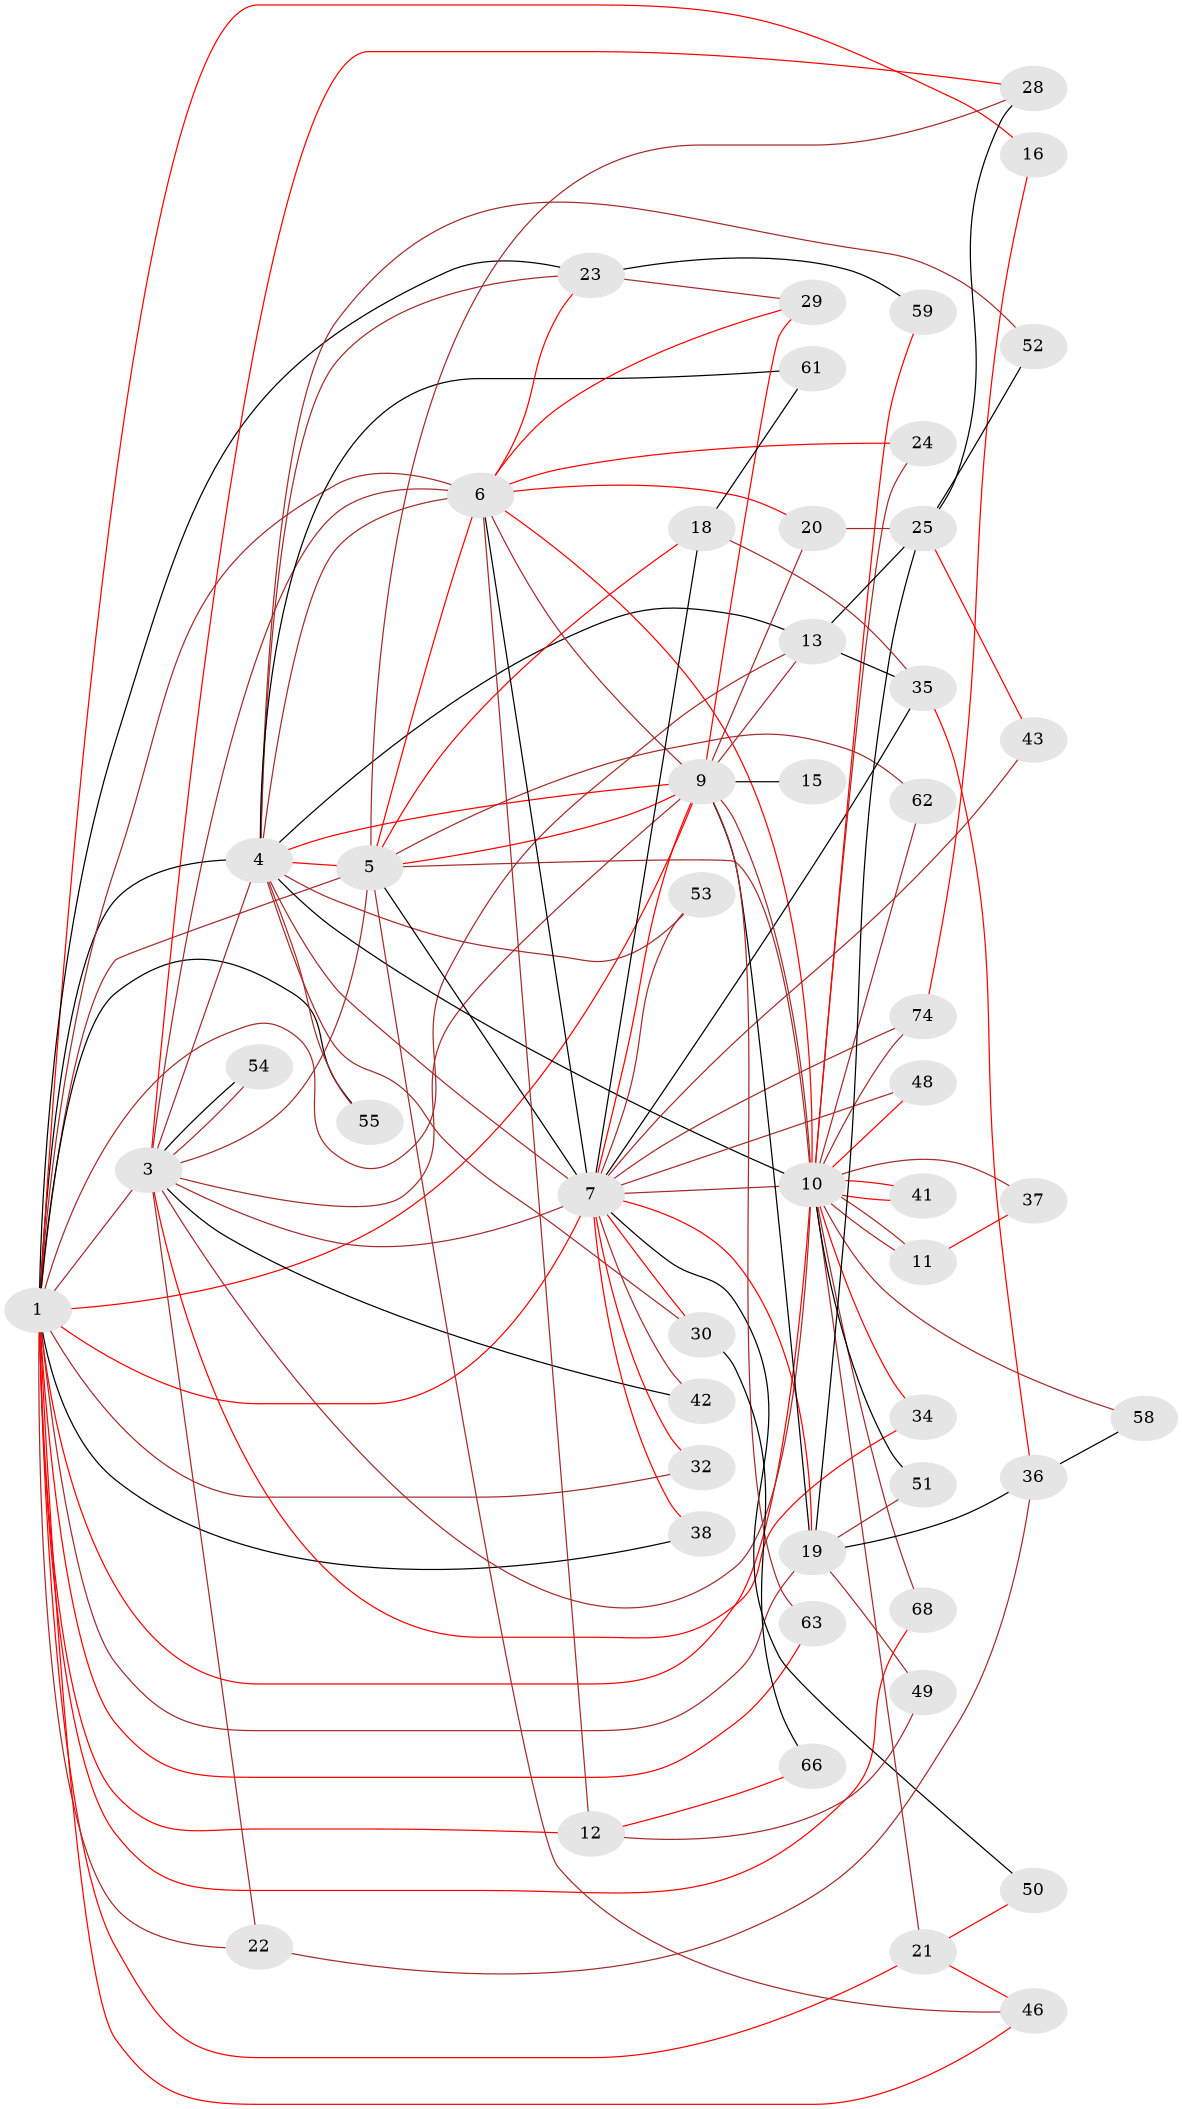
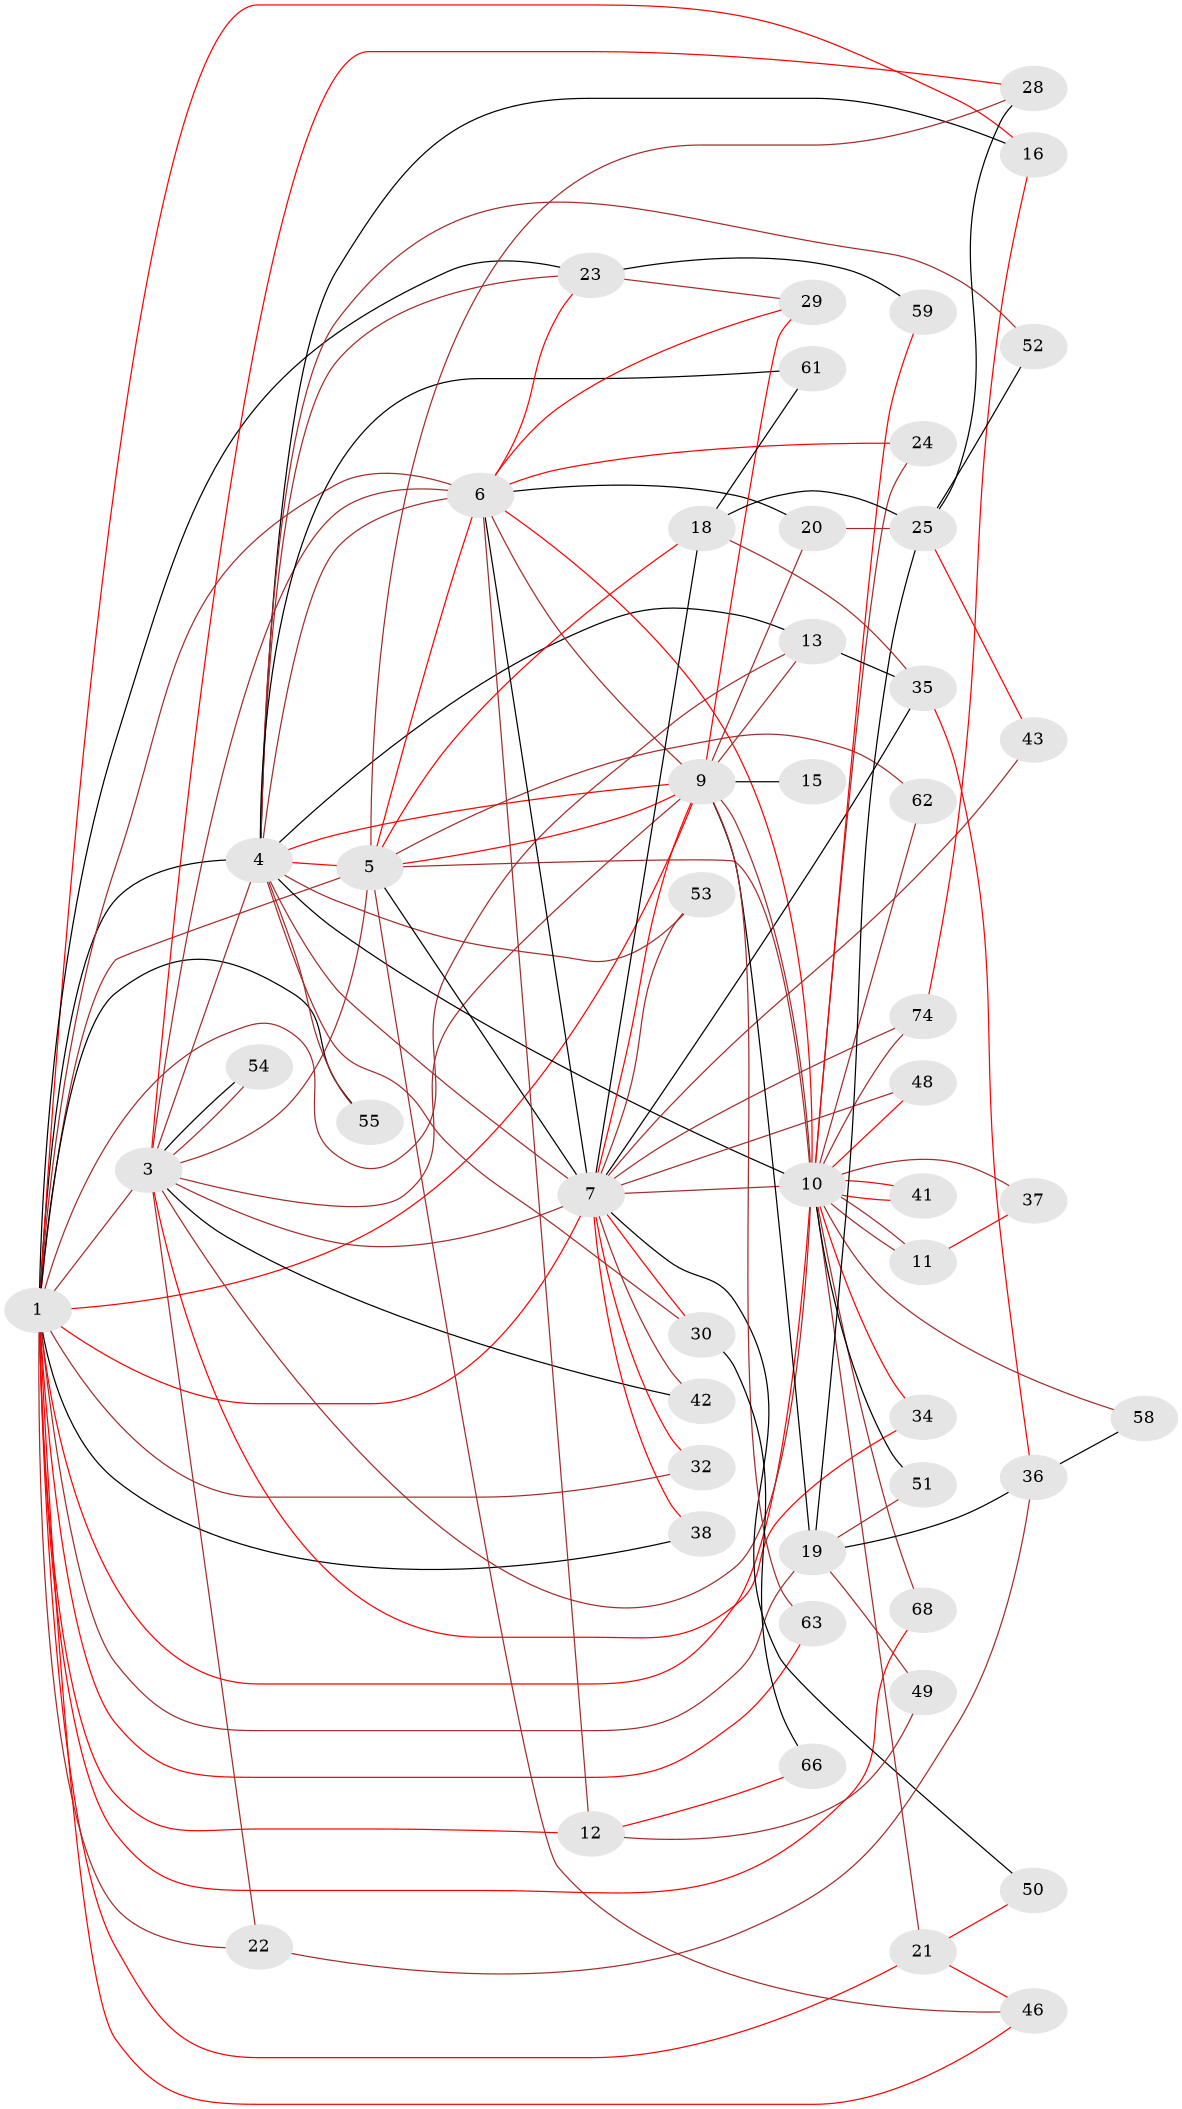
none -> (384, 199)
(652, 486) -> (652, 486)
(859, 594) -> (812, 491)
(775, 1328) -> none
